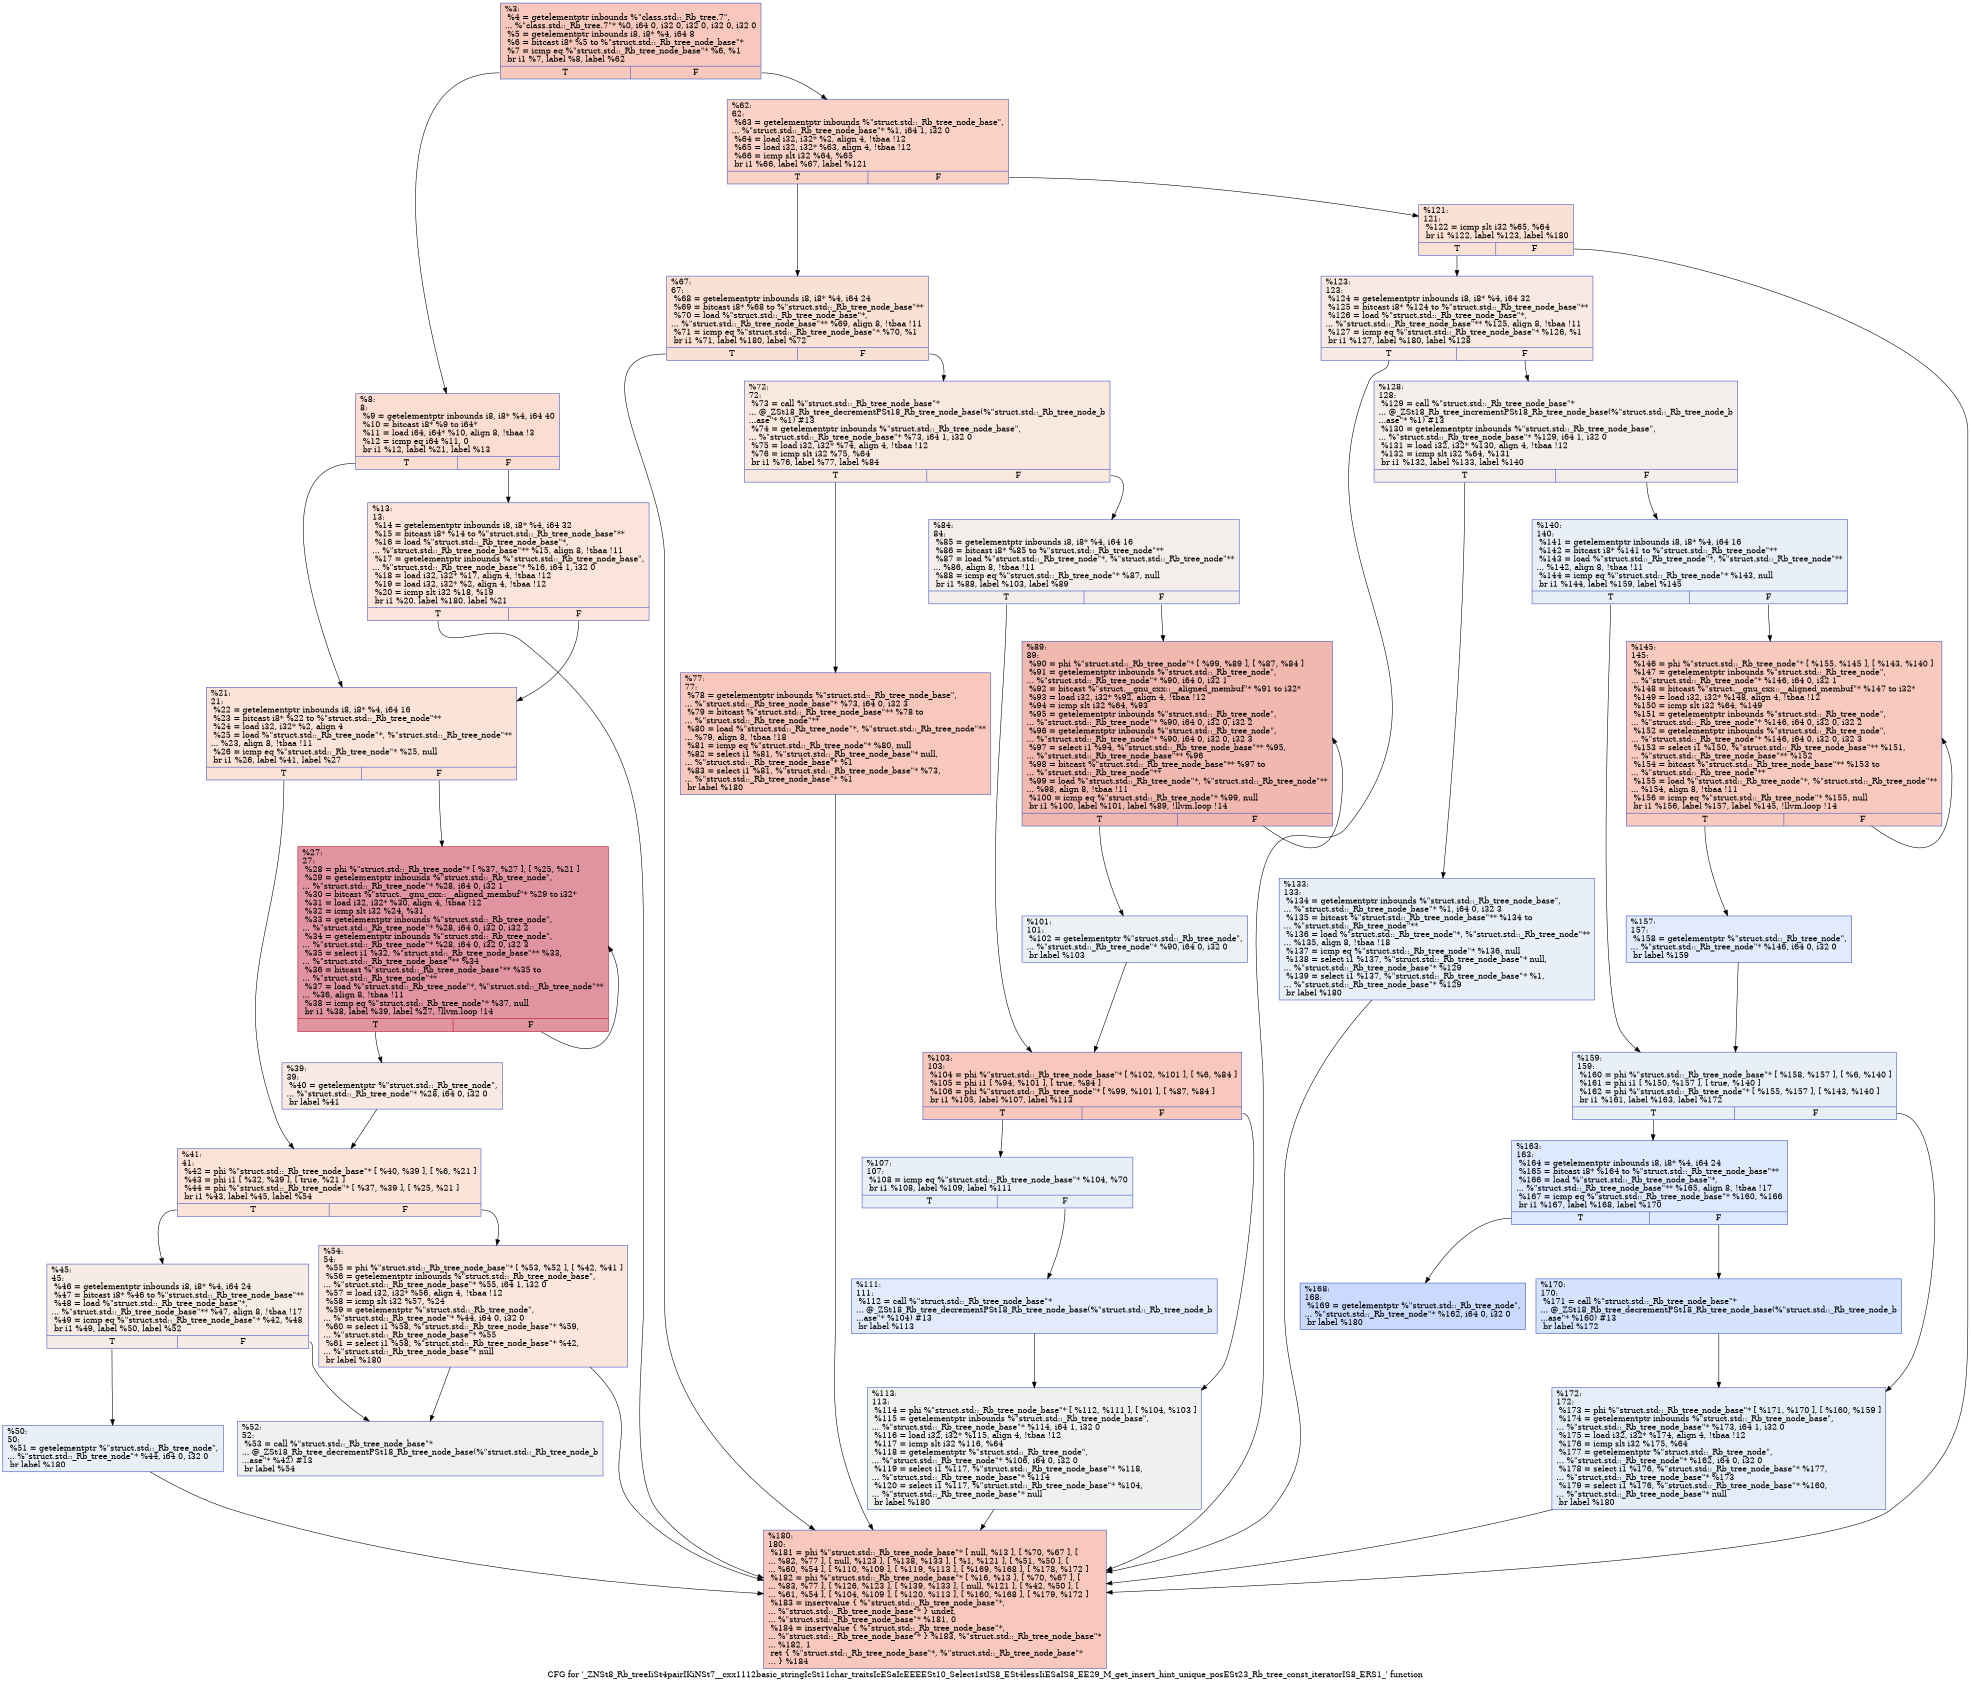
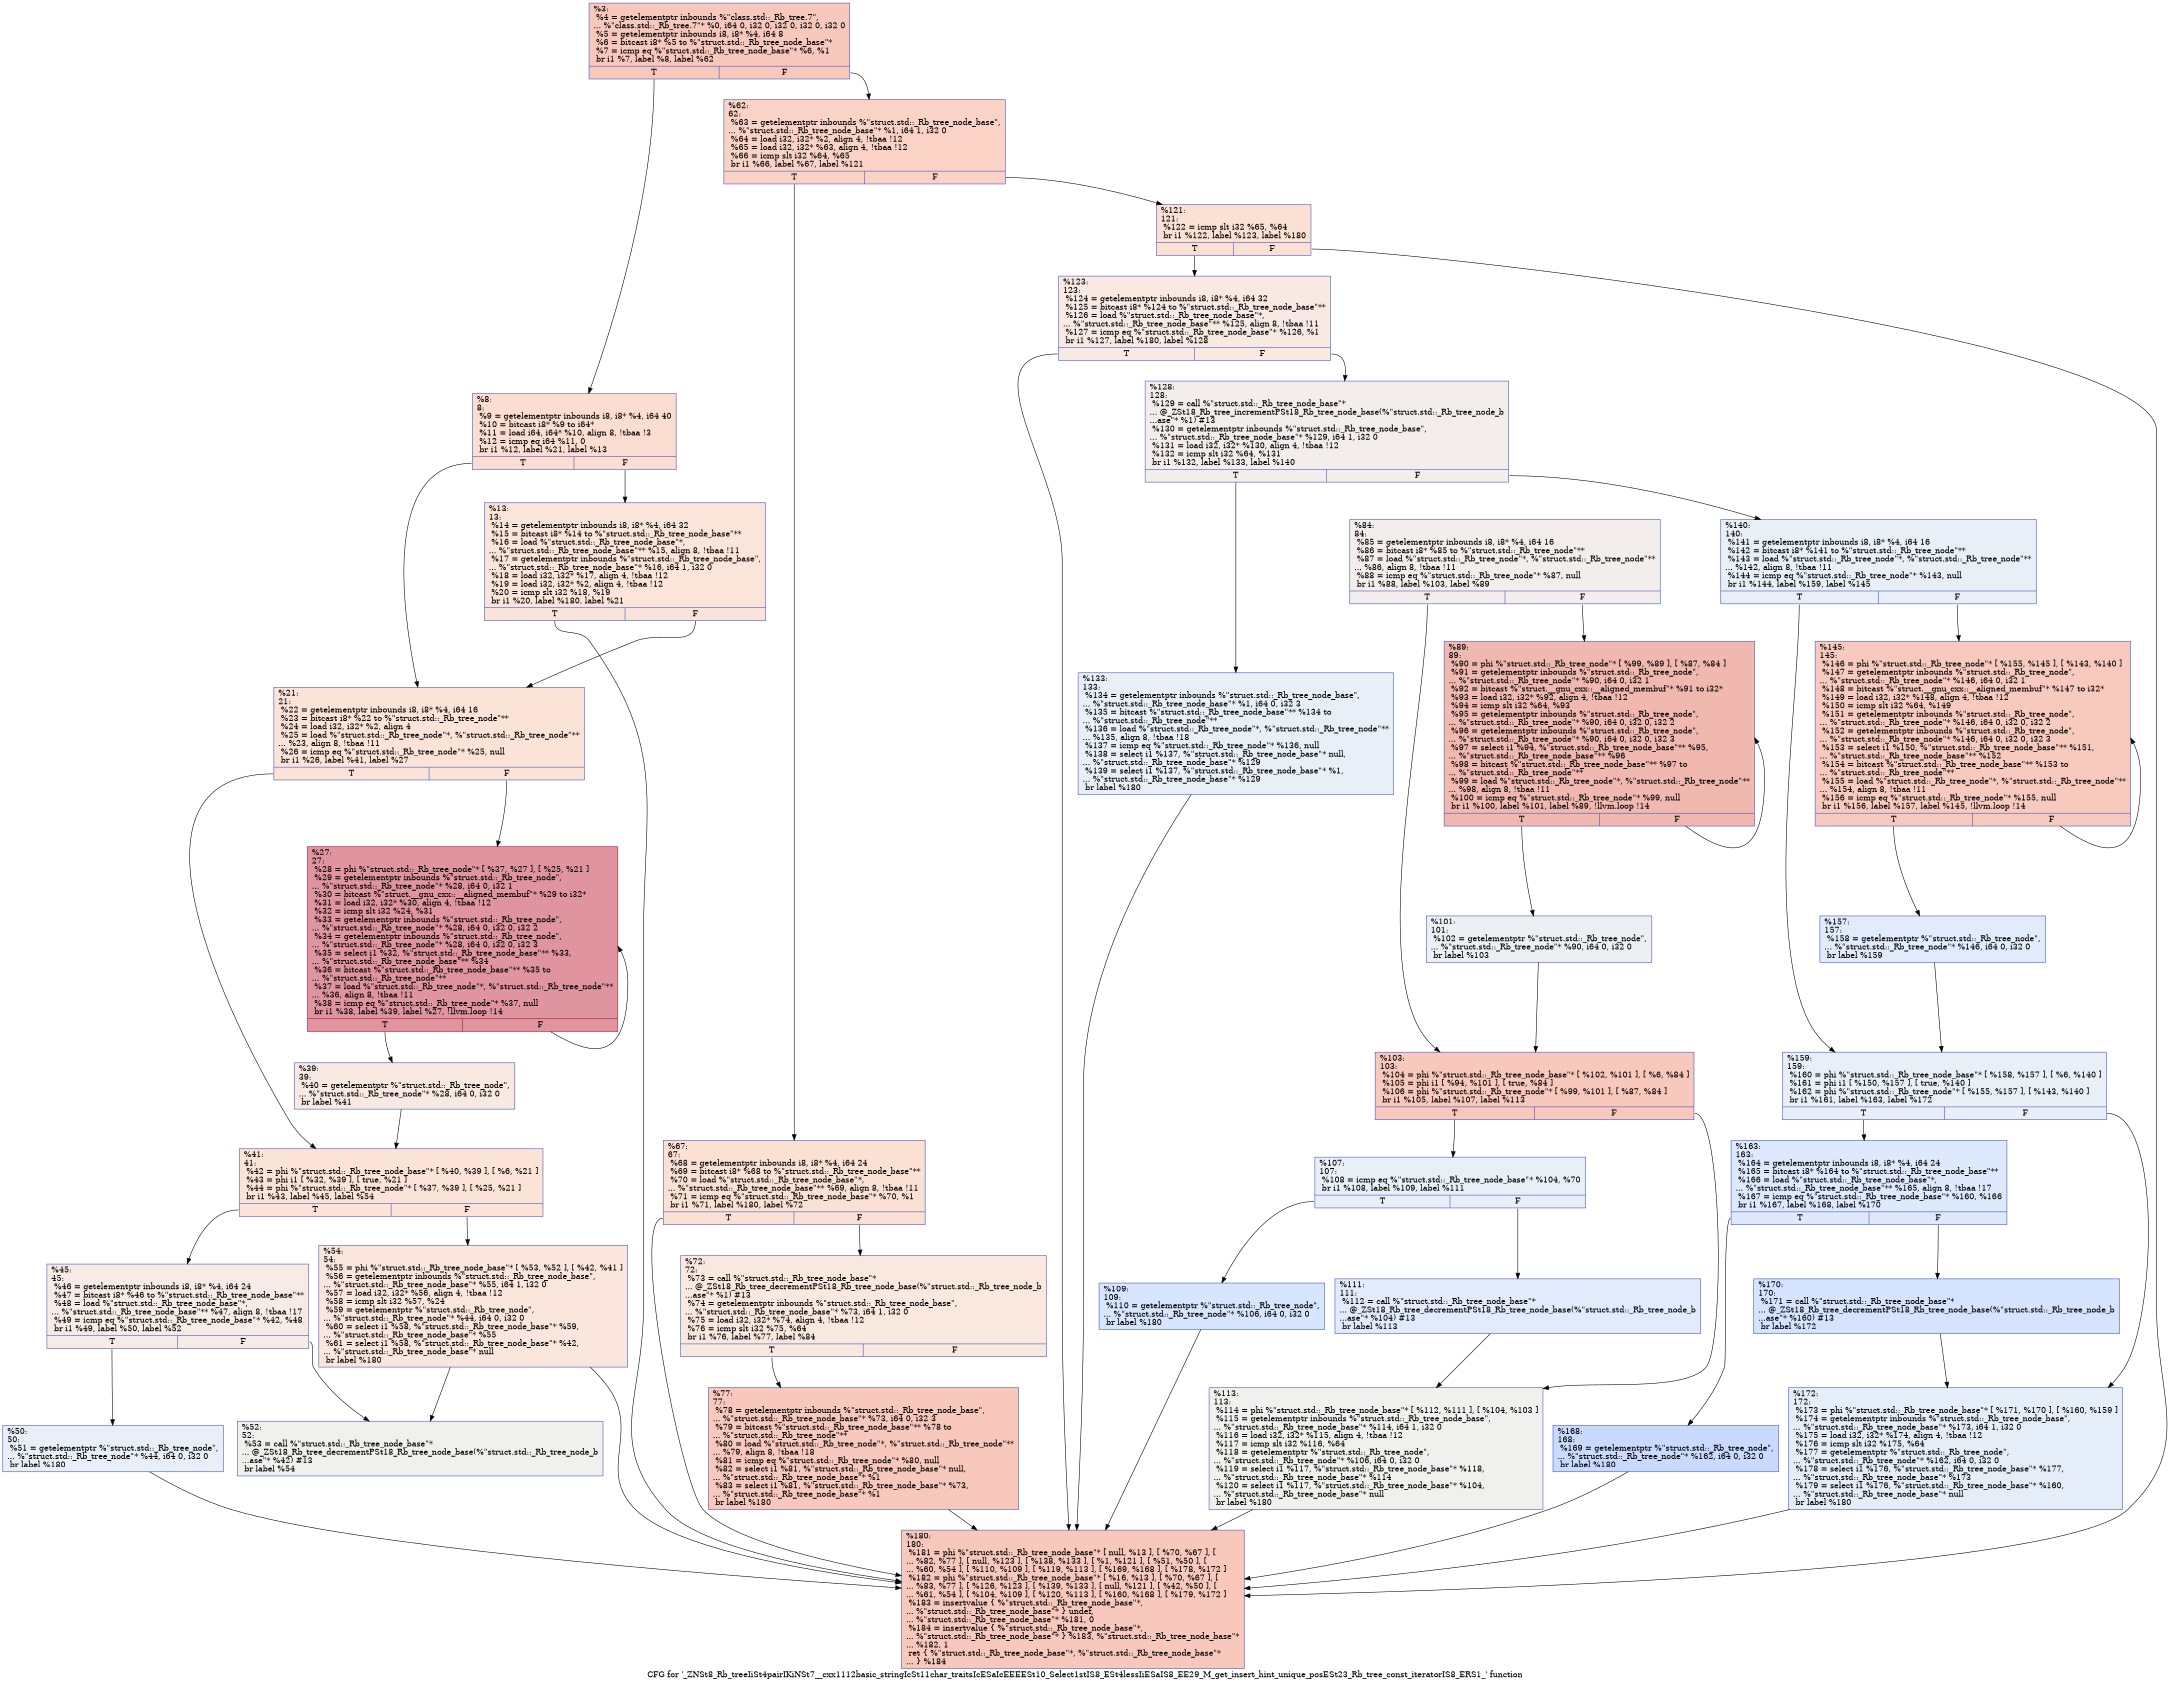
(1123, 492) -> none
none -> (1212, 1306)
none -> (1444, 1540)
